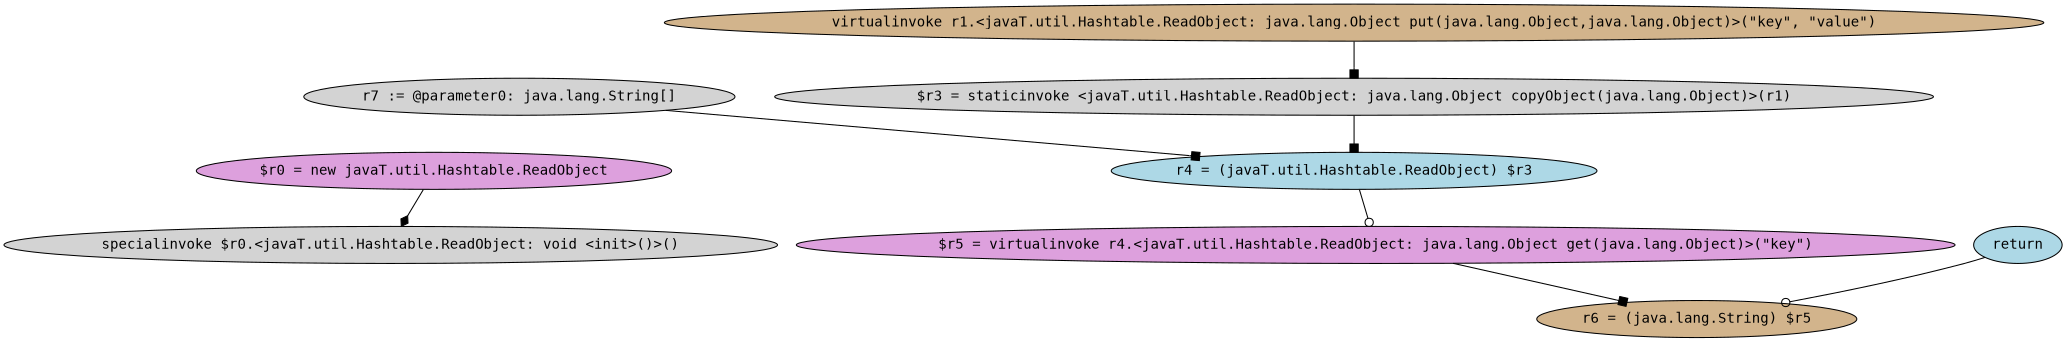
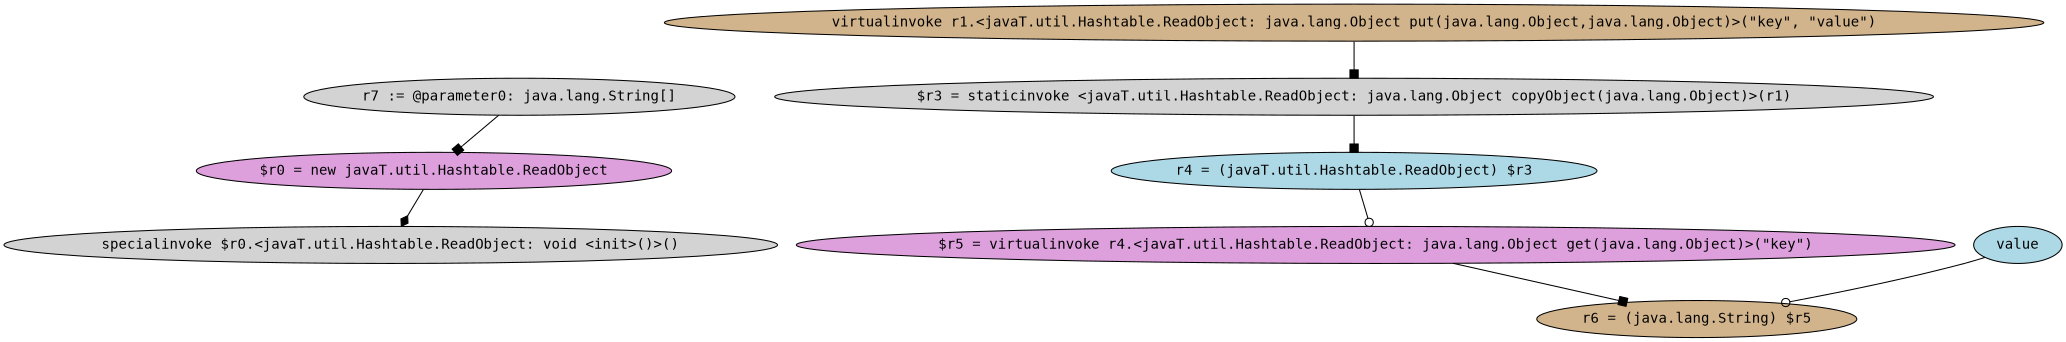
(928, 133) -> (481, 130)
(2018, 245) -> (2018, 245)
